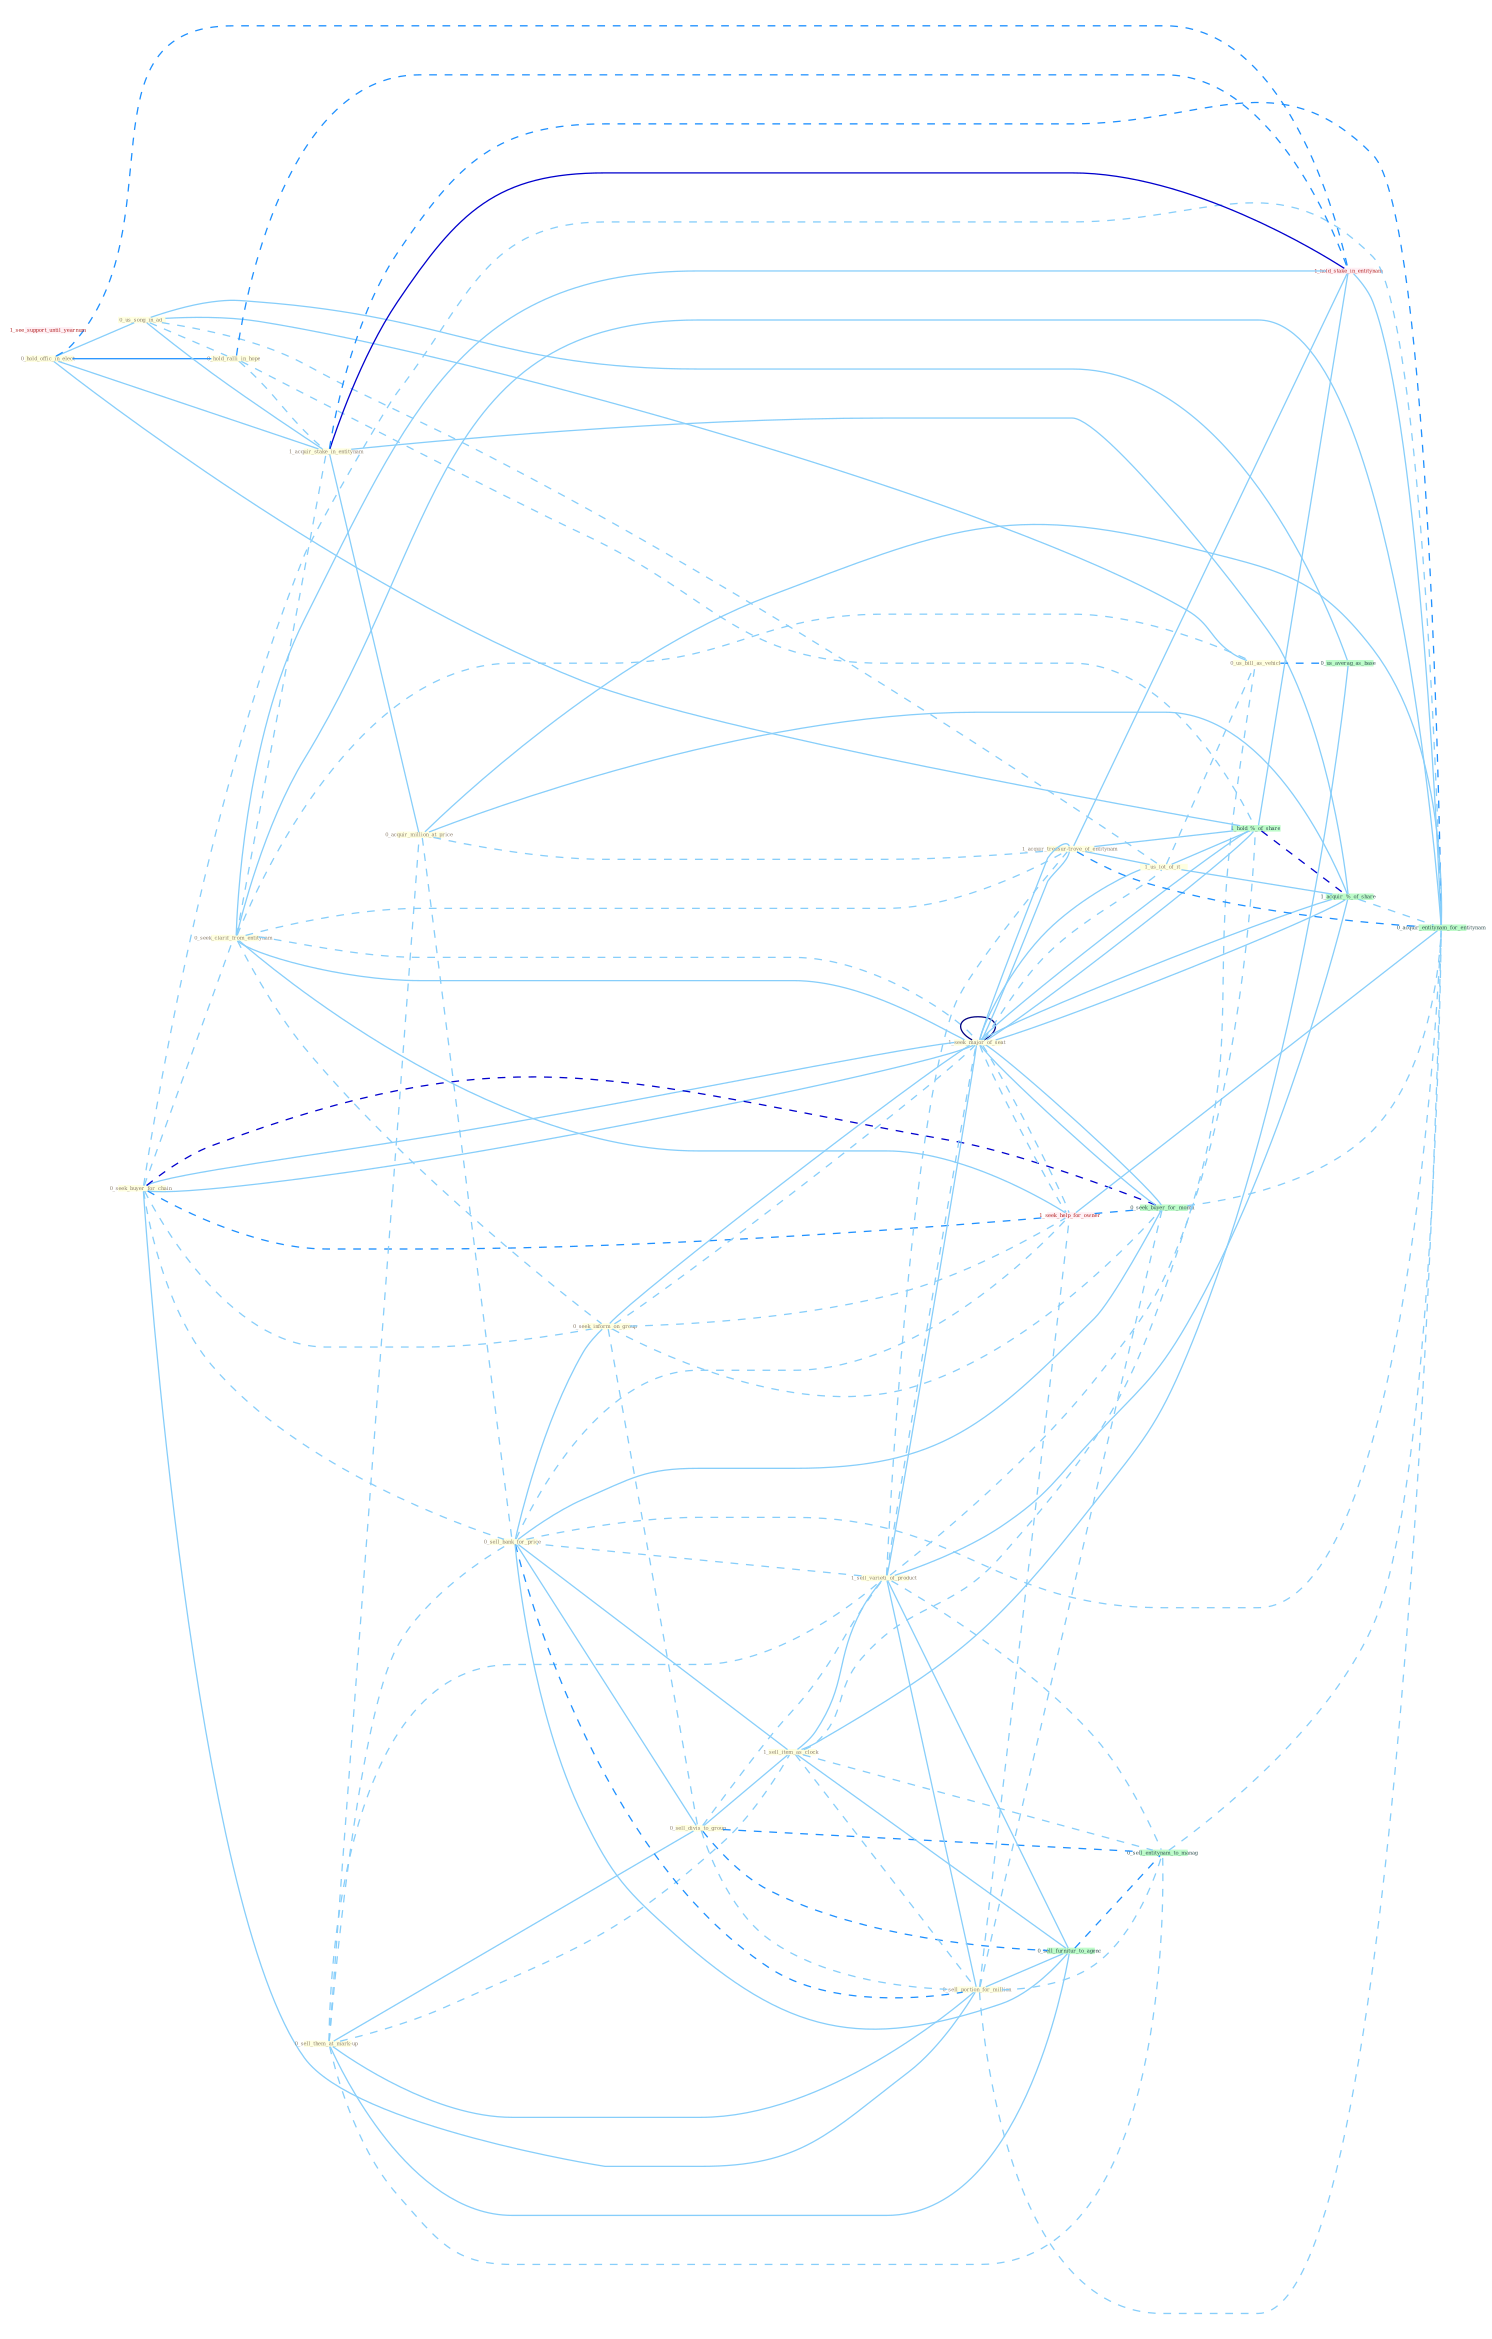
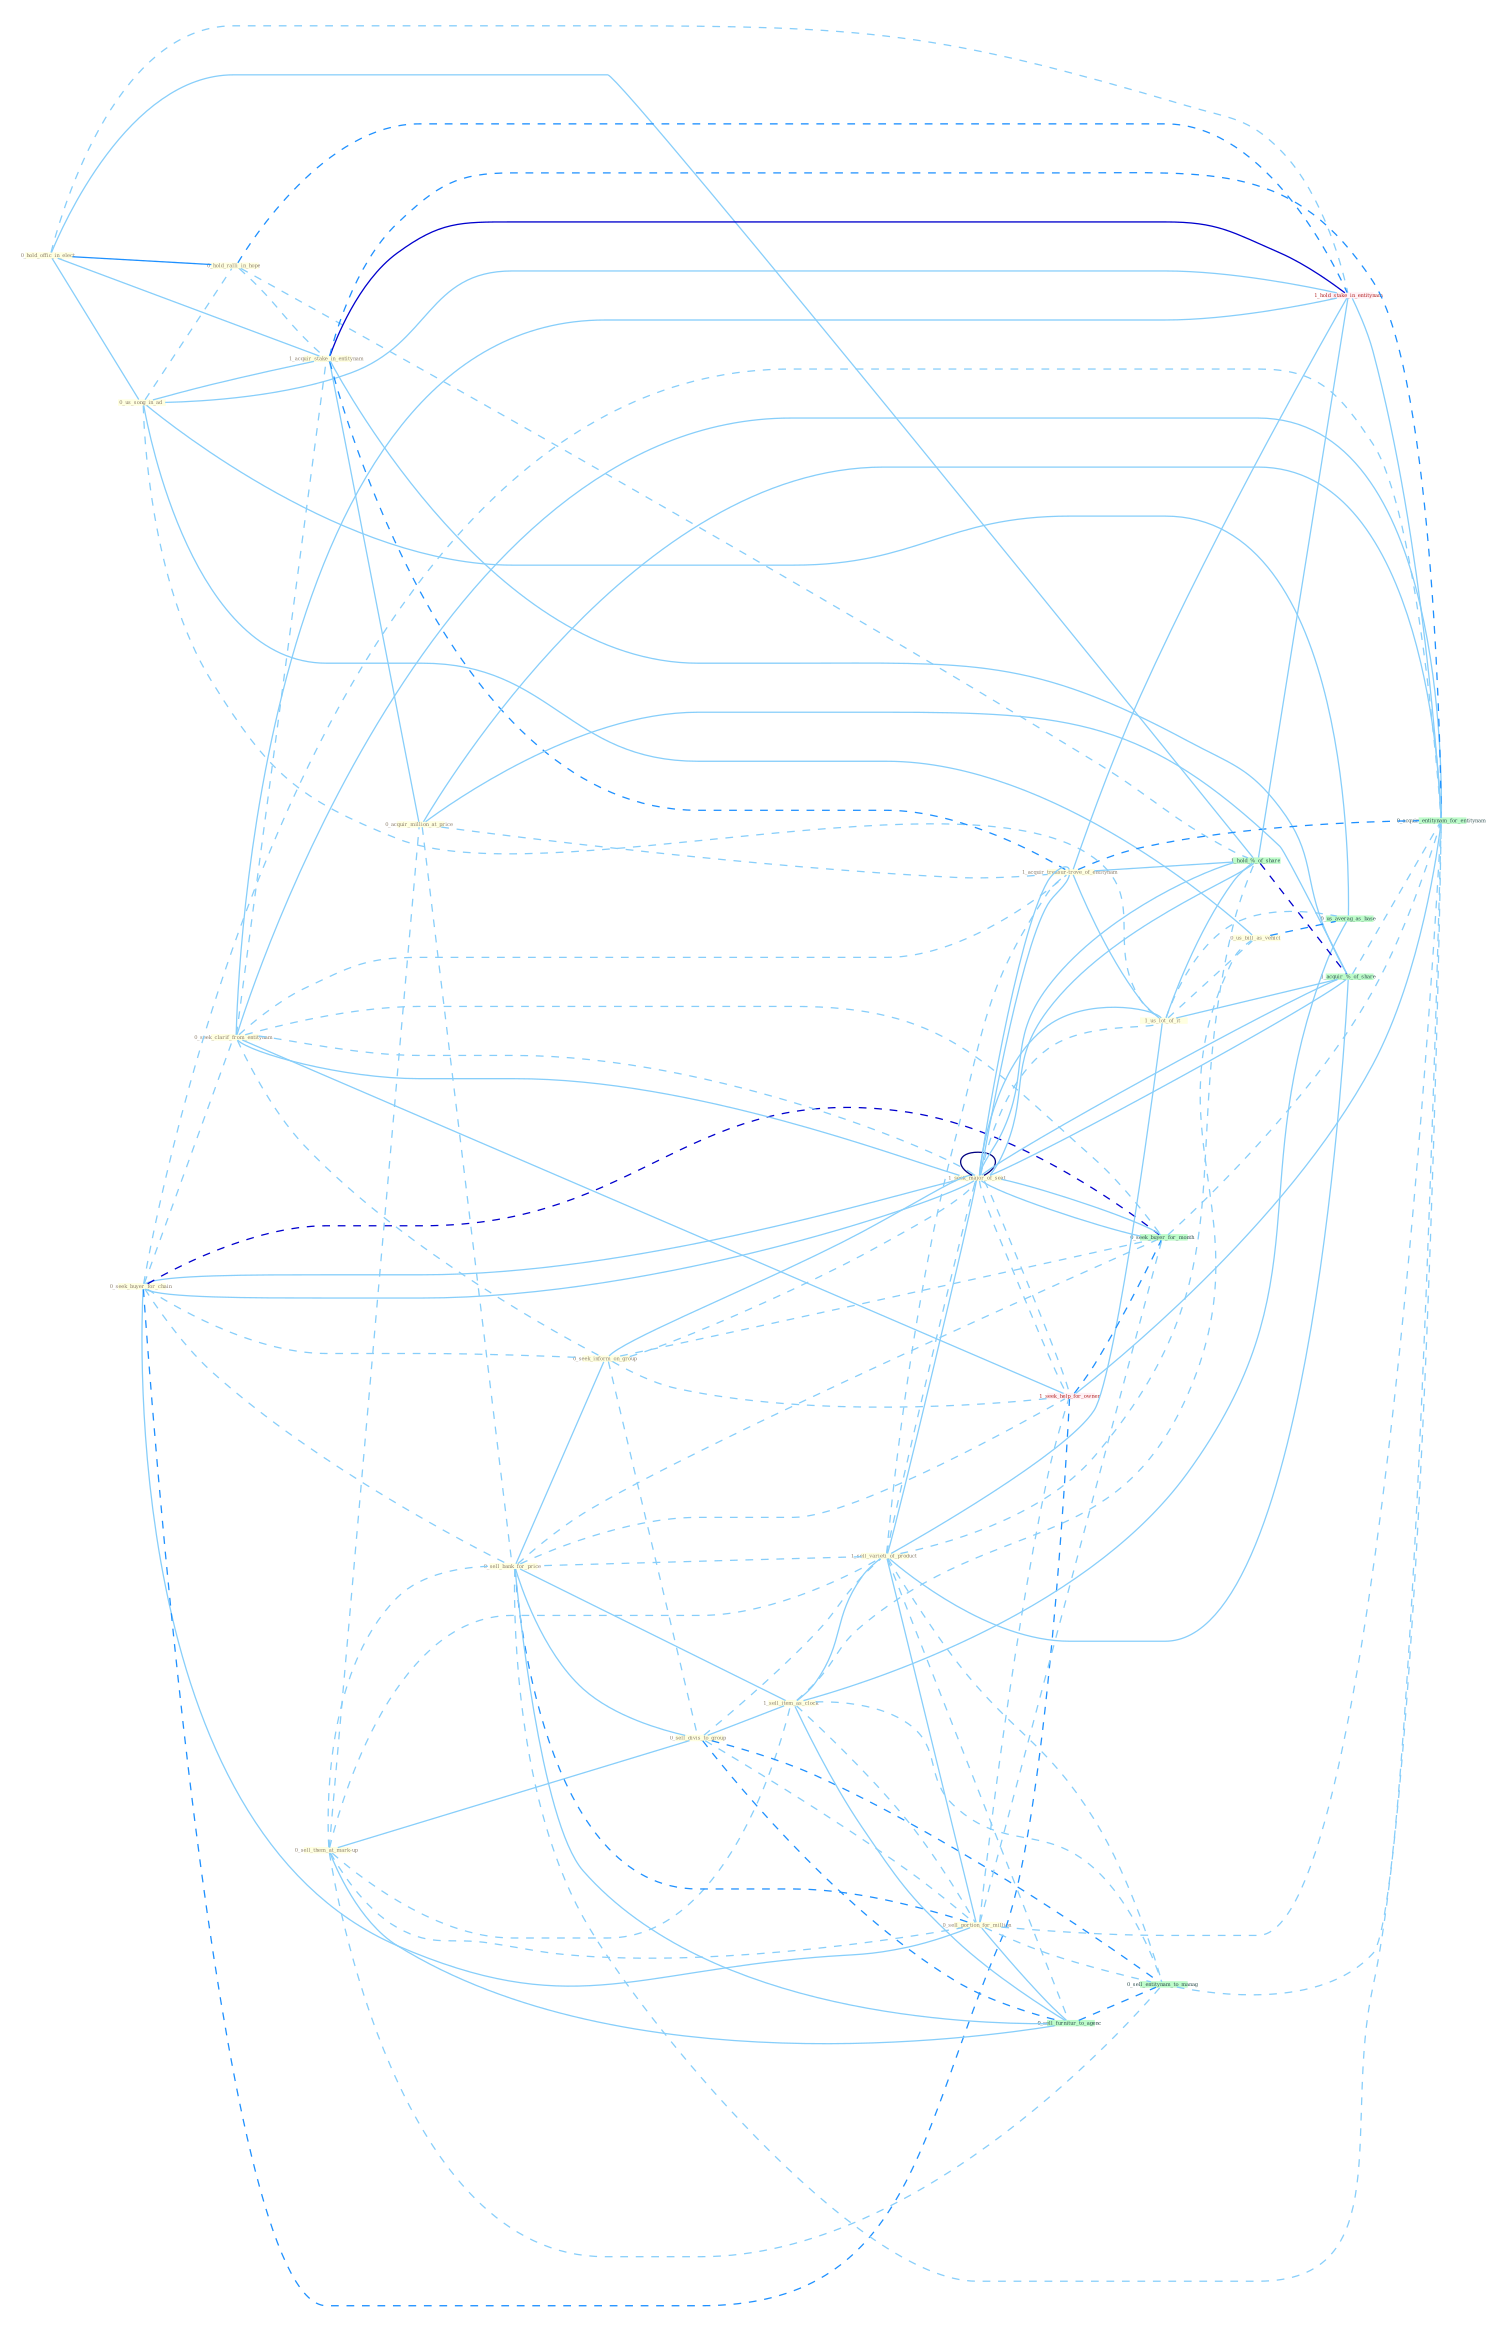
(657, 26) -> (692, 26)
none -> (733, 271)
(49, 330) -> none
(684, 656) -> (743, 1006)
none -> (585, 776)
none -> (1224, 930)
none -> (1102, 1388)
(885, 1460) -> (830, 1389)
(978, 1764) -> (978, 1790)
(662, 2117) -> (629, 1958)
